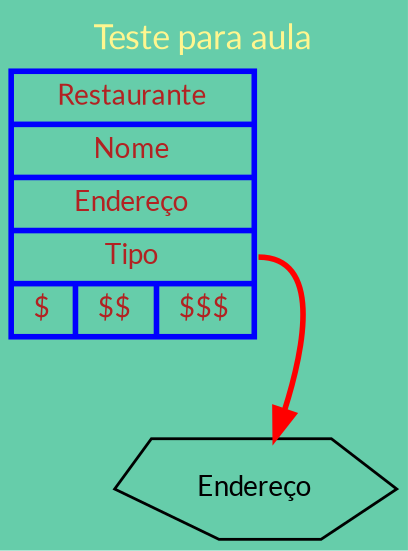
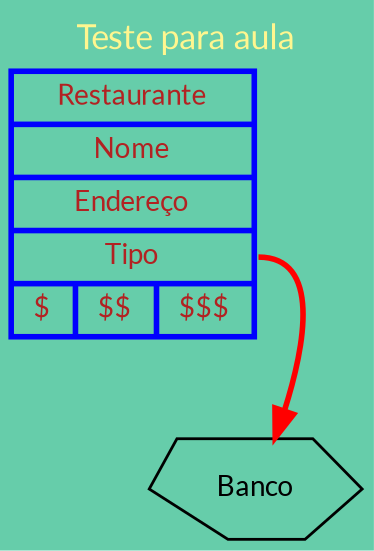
(256, 489) -> (256, 489)
